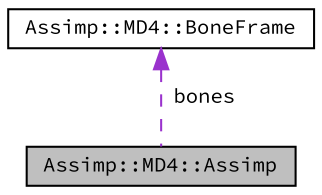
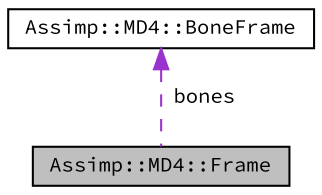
(161, 166) -> (161, 166)
